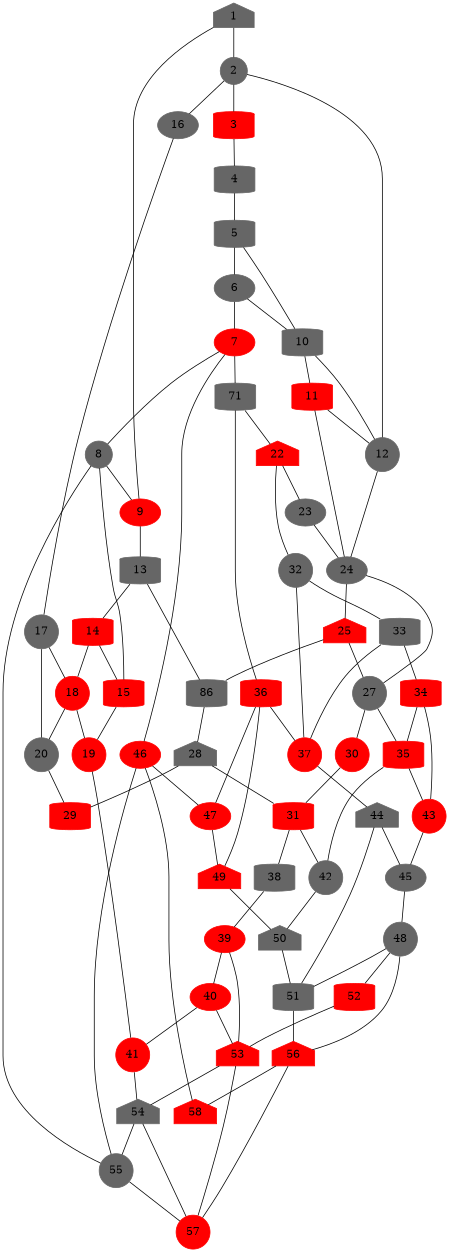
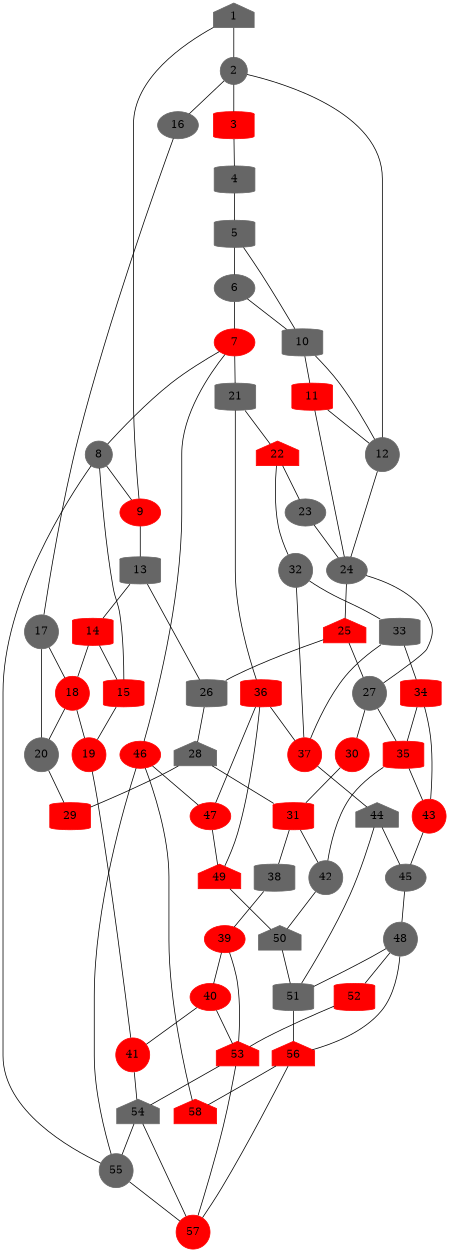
(235, 397) -> (235, 397)
(207, 693) -> (207, 693)
